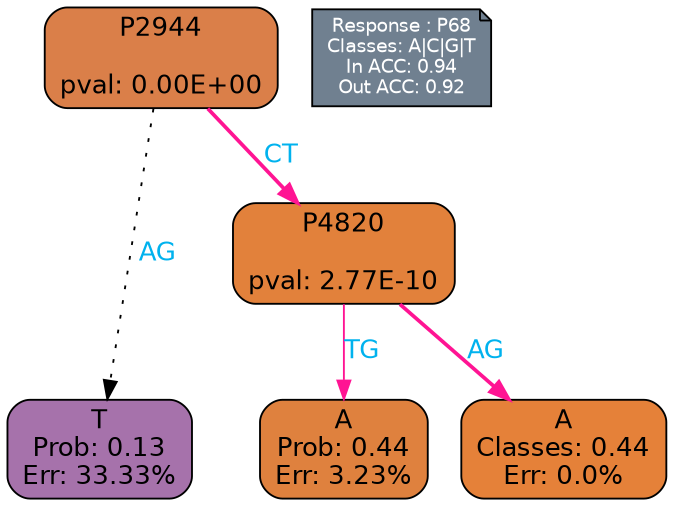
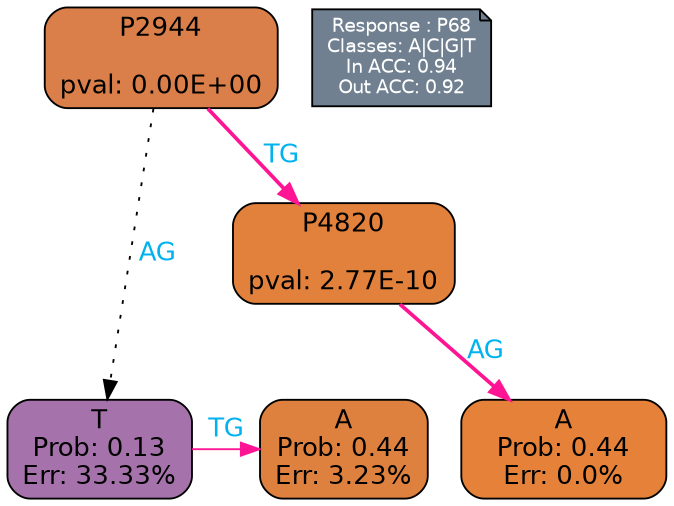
(281, 156) -> (281, 156)
(344, 342) -> (216, 449)
(564, 449) -> (564, 449)
